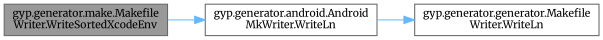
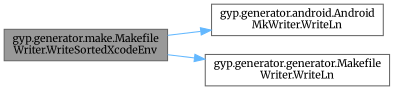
(390, 20) -> (181, 56)
